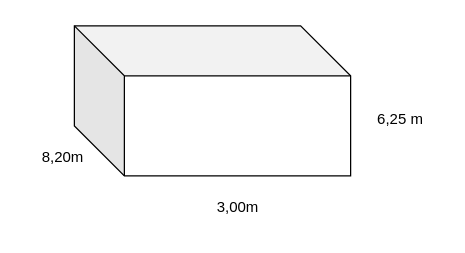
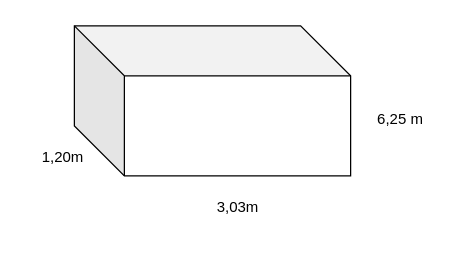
(63, 157) -> (63, 157)
(238, 207) -> (238, 207)
